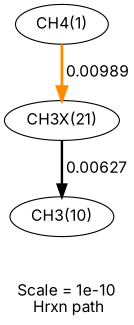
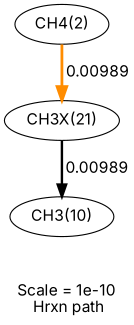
(62, 24) -> (62, 24)
(95, 169) -> (95, 169)
